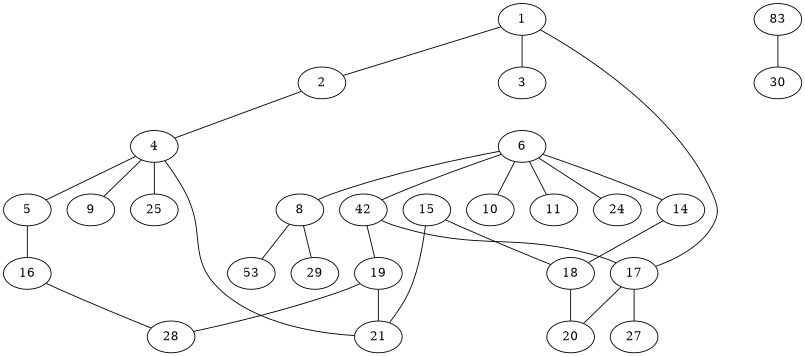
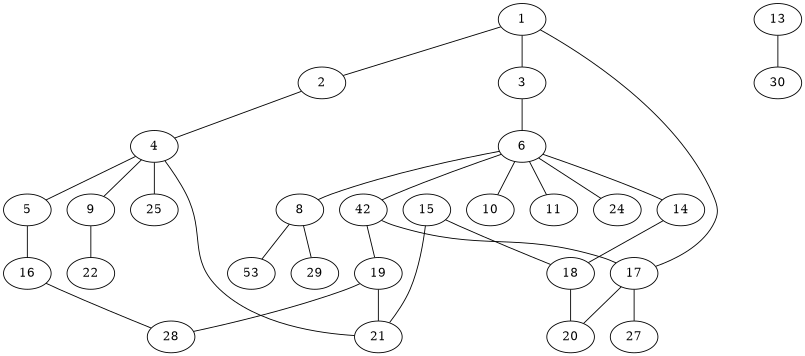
(778, 19) -> (778, 19)
none -> (522, 115)
none -> (91, 273)
